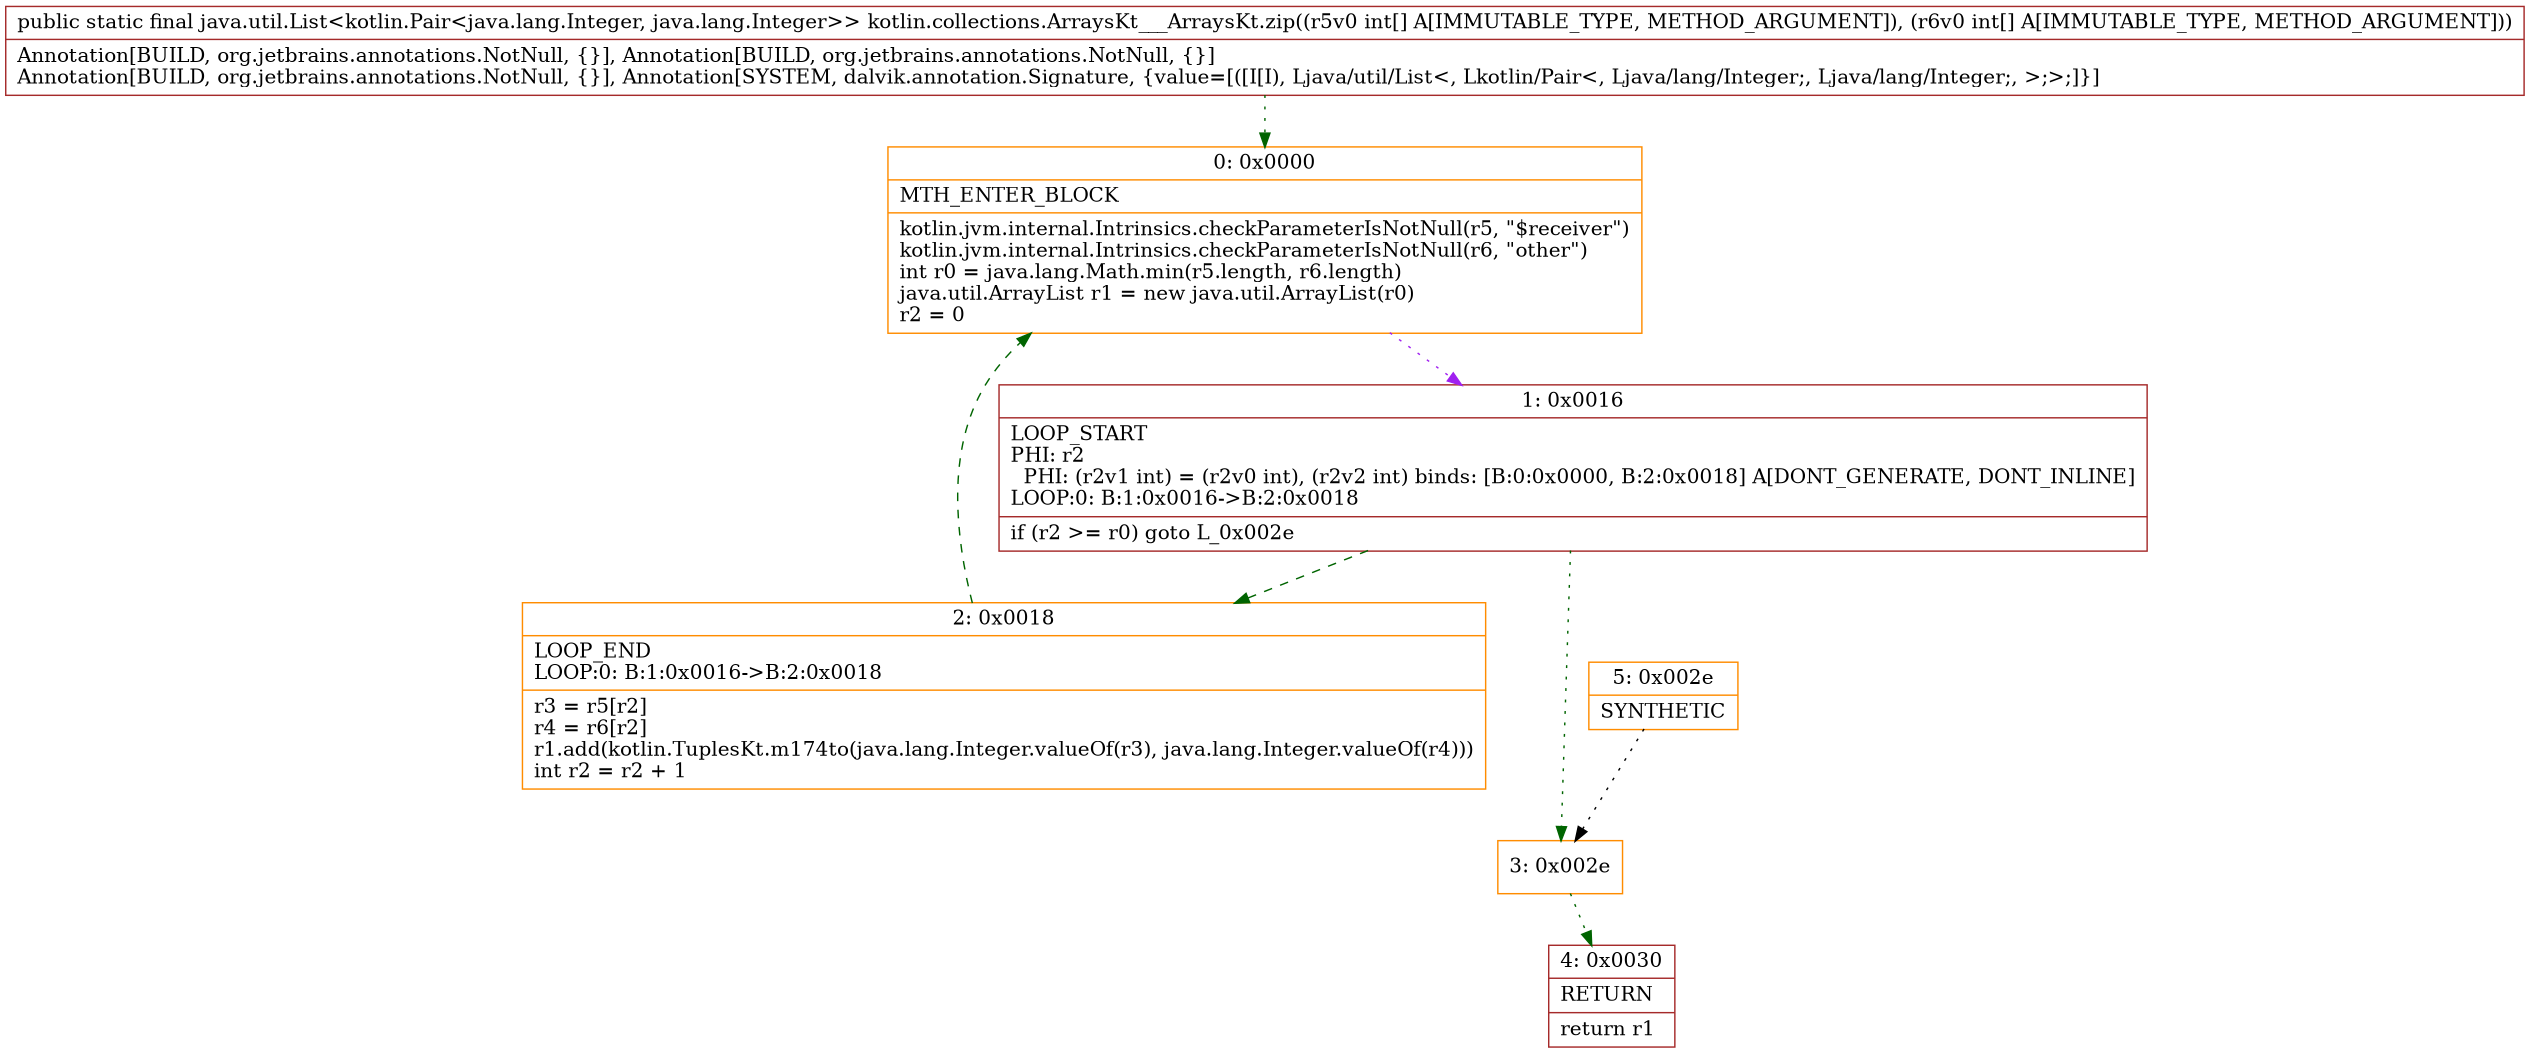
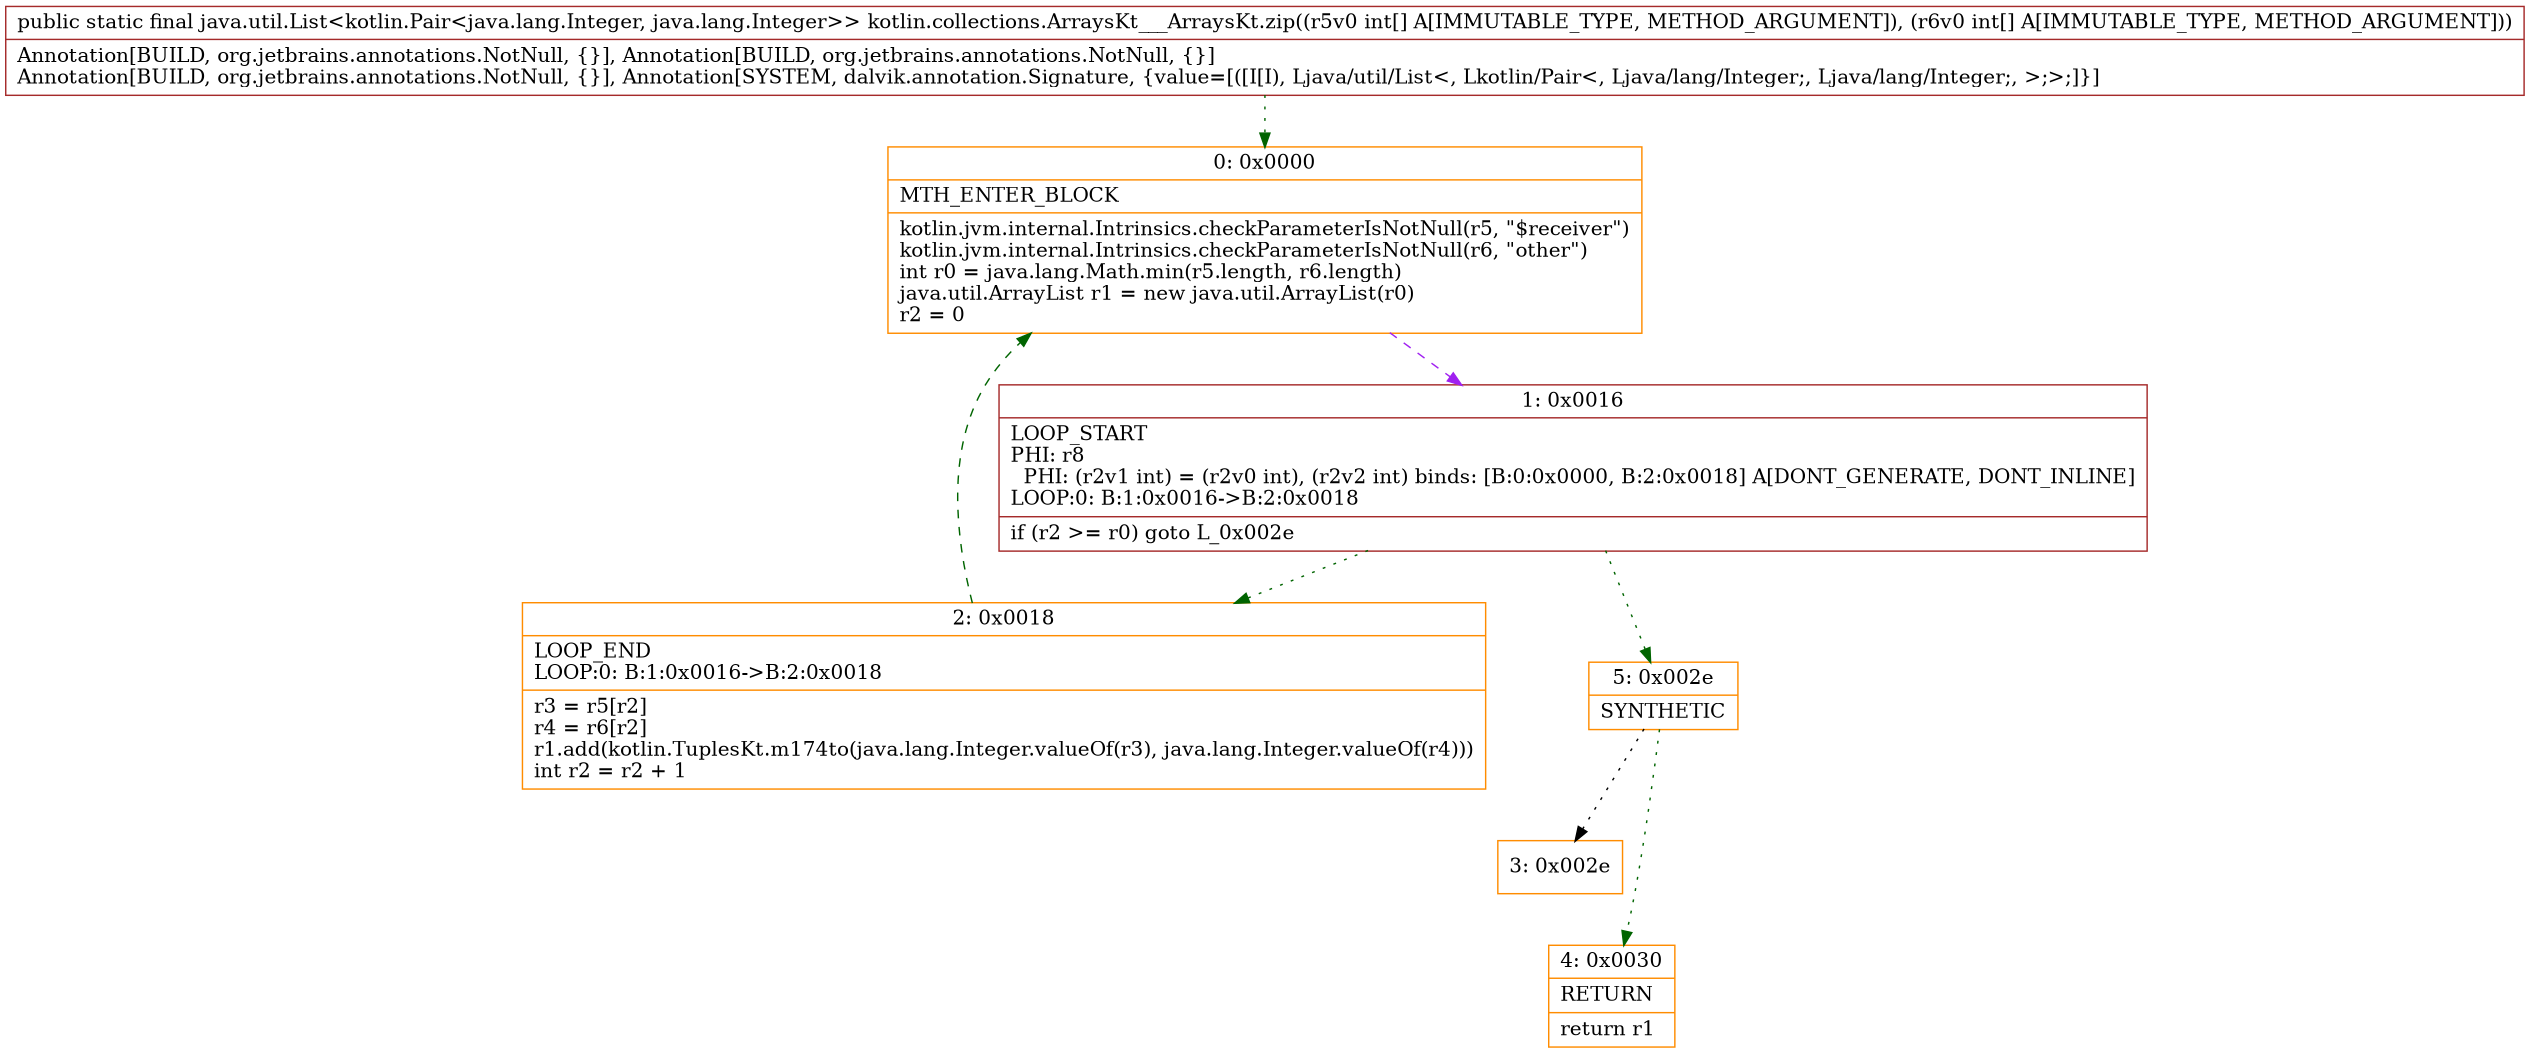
(1420, 355) -> (1420, 355)
(1051, 456) -> (1051, 456)
(1308, 574) -> (1308, 574)
(1566, 689) -> (1625, 600)
(1578, 913) -> (1645, 831)
(1612, 996) -> (1612, 996)
